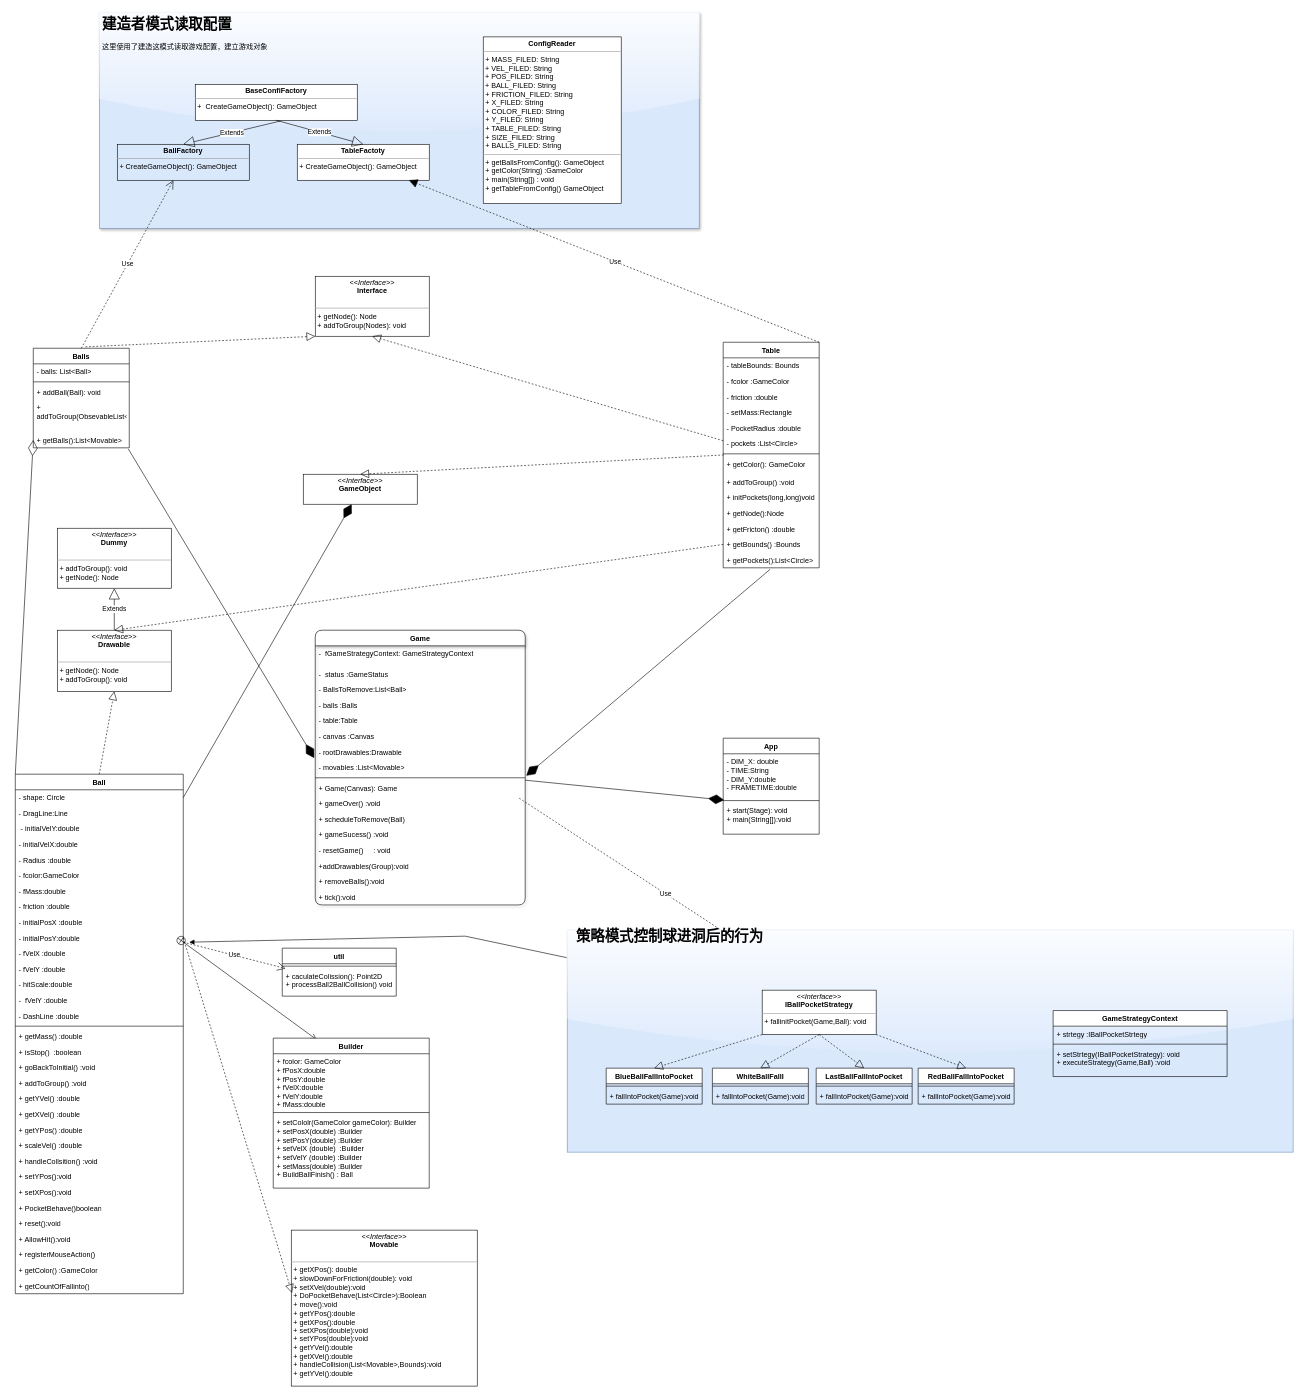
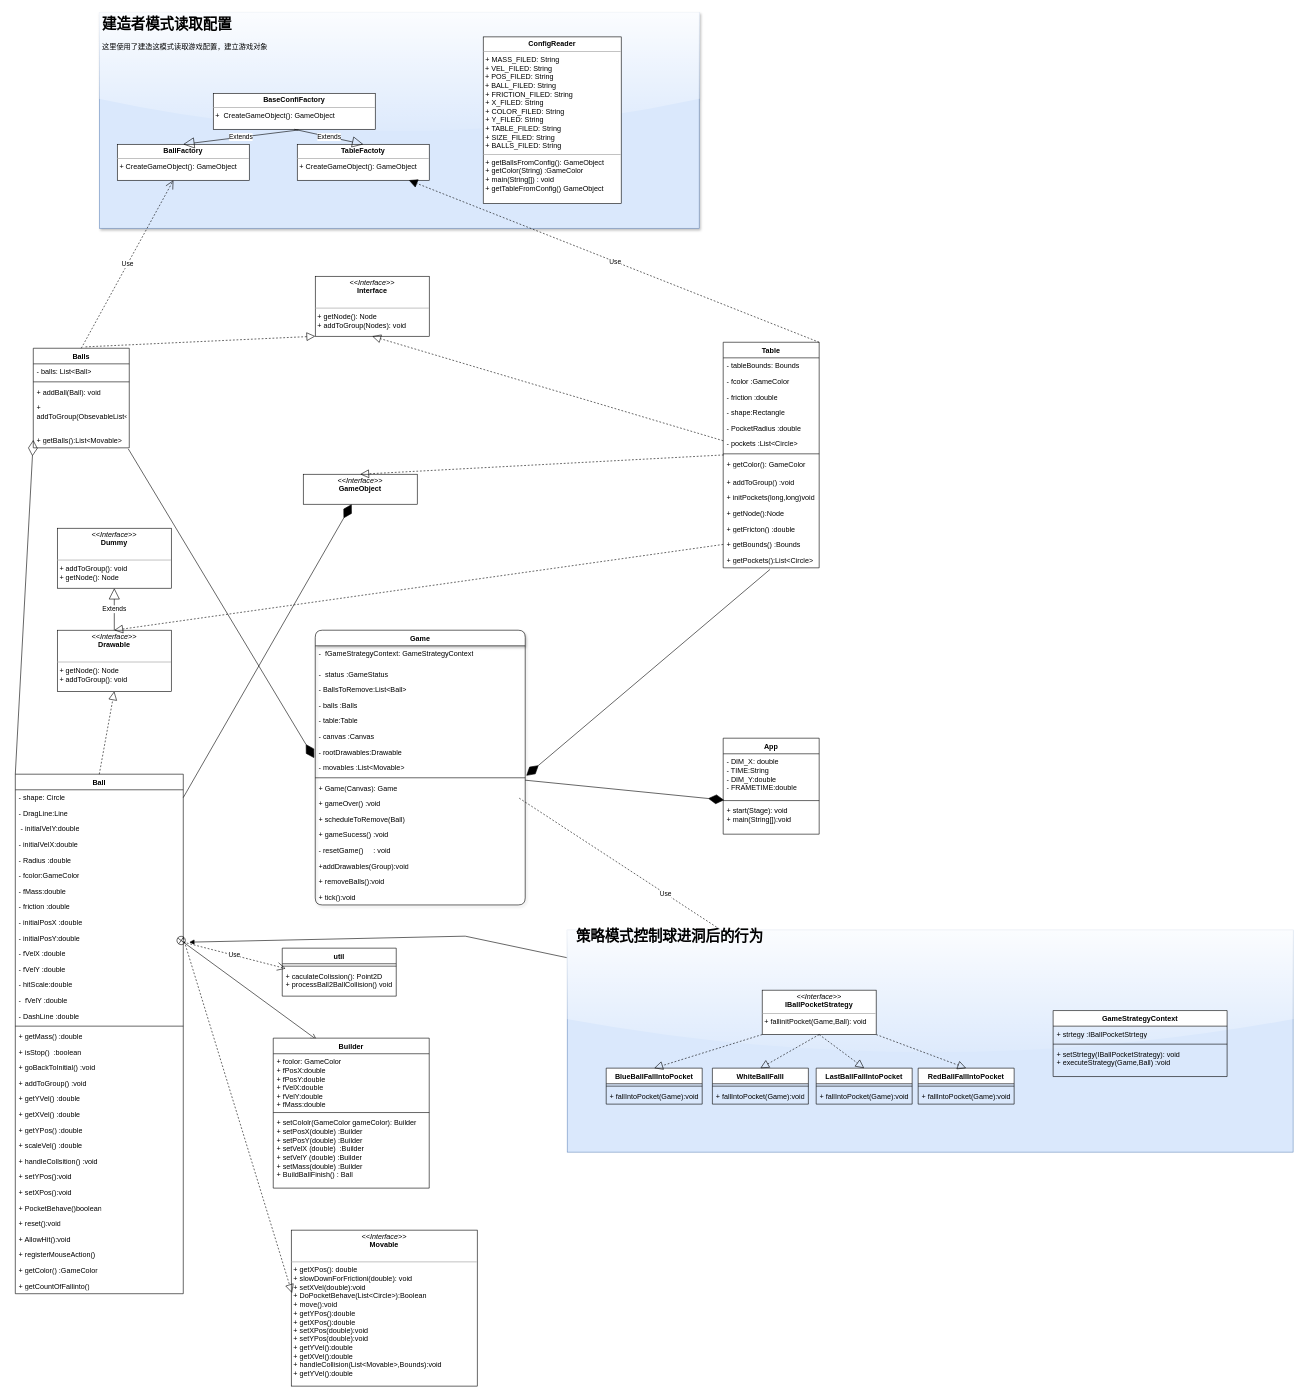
(276, 102) -> (294, 111)
(183, 162) -> (183, 162)
(762, 413) -> (758, 413)
